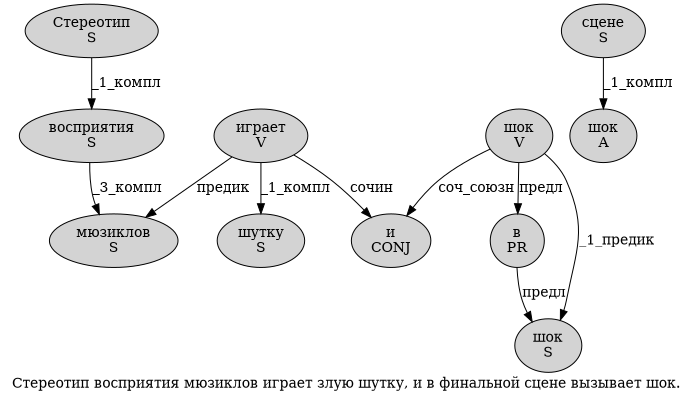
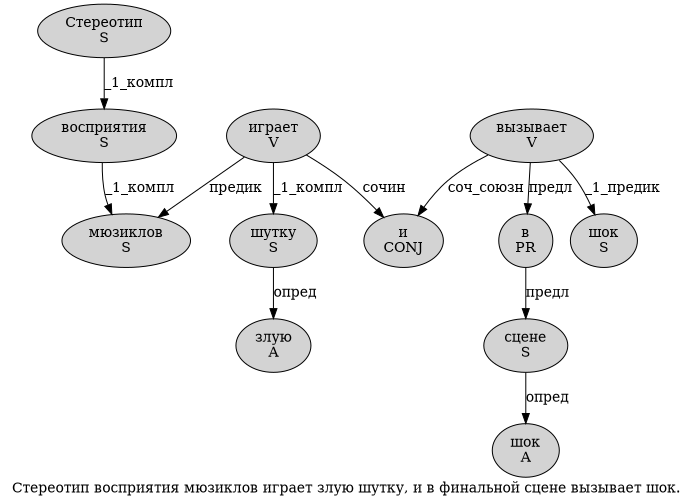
(638, 83) -> (547, 398)
(519, 136) -> (532, 136)
(128, 188) -> (140, 188)
(520, 291) -> (526, 288)
none -> (273, 346)
